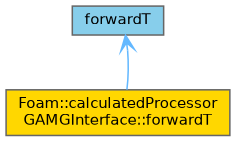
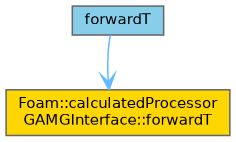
(128, 70) -> (108, 55)
